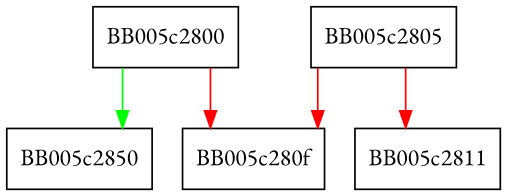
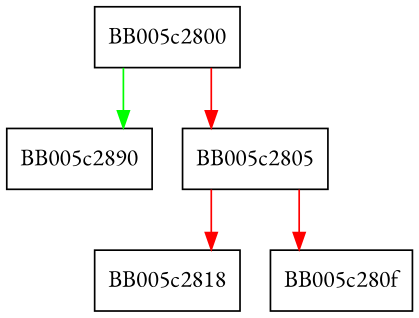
(210, 89) -> (211, 89)
(79, 159) -> (79, 159)
(428, 159) -> (167, 281)
